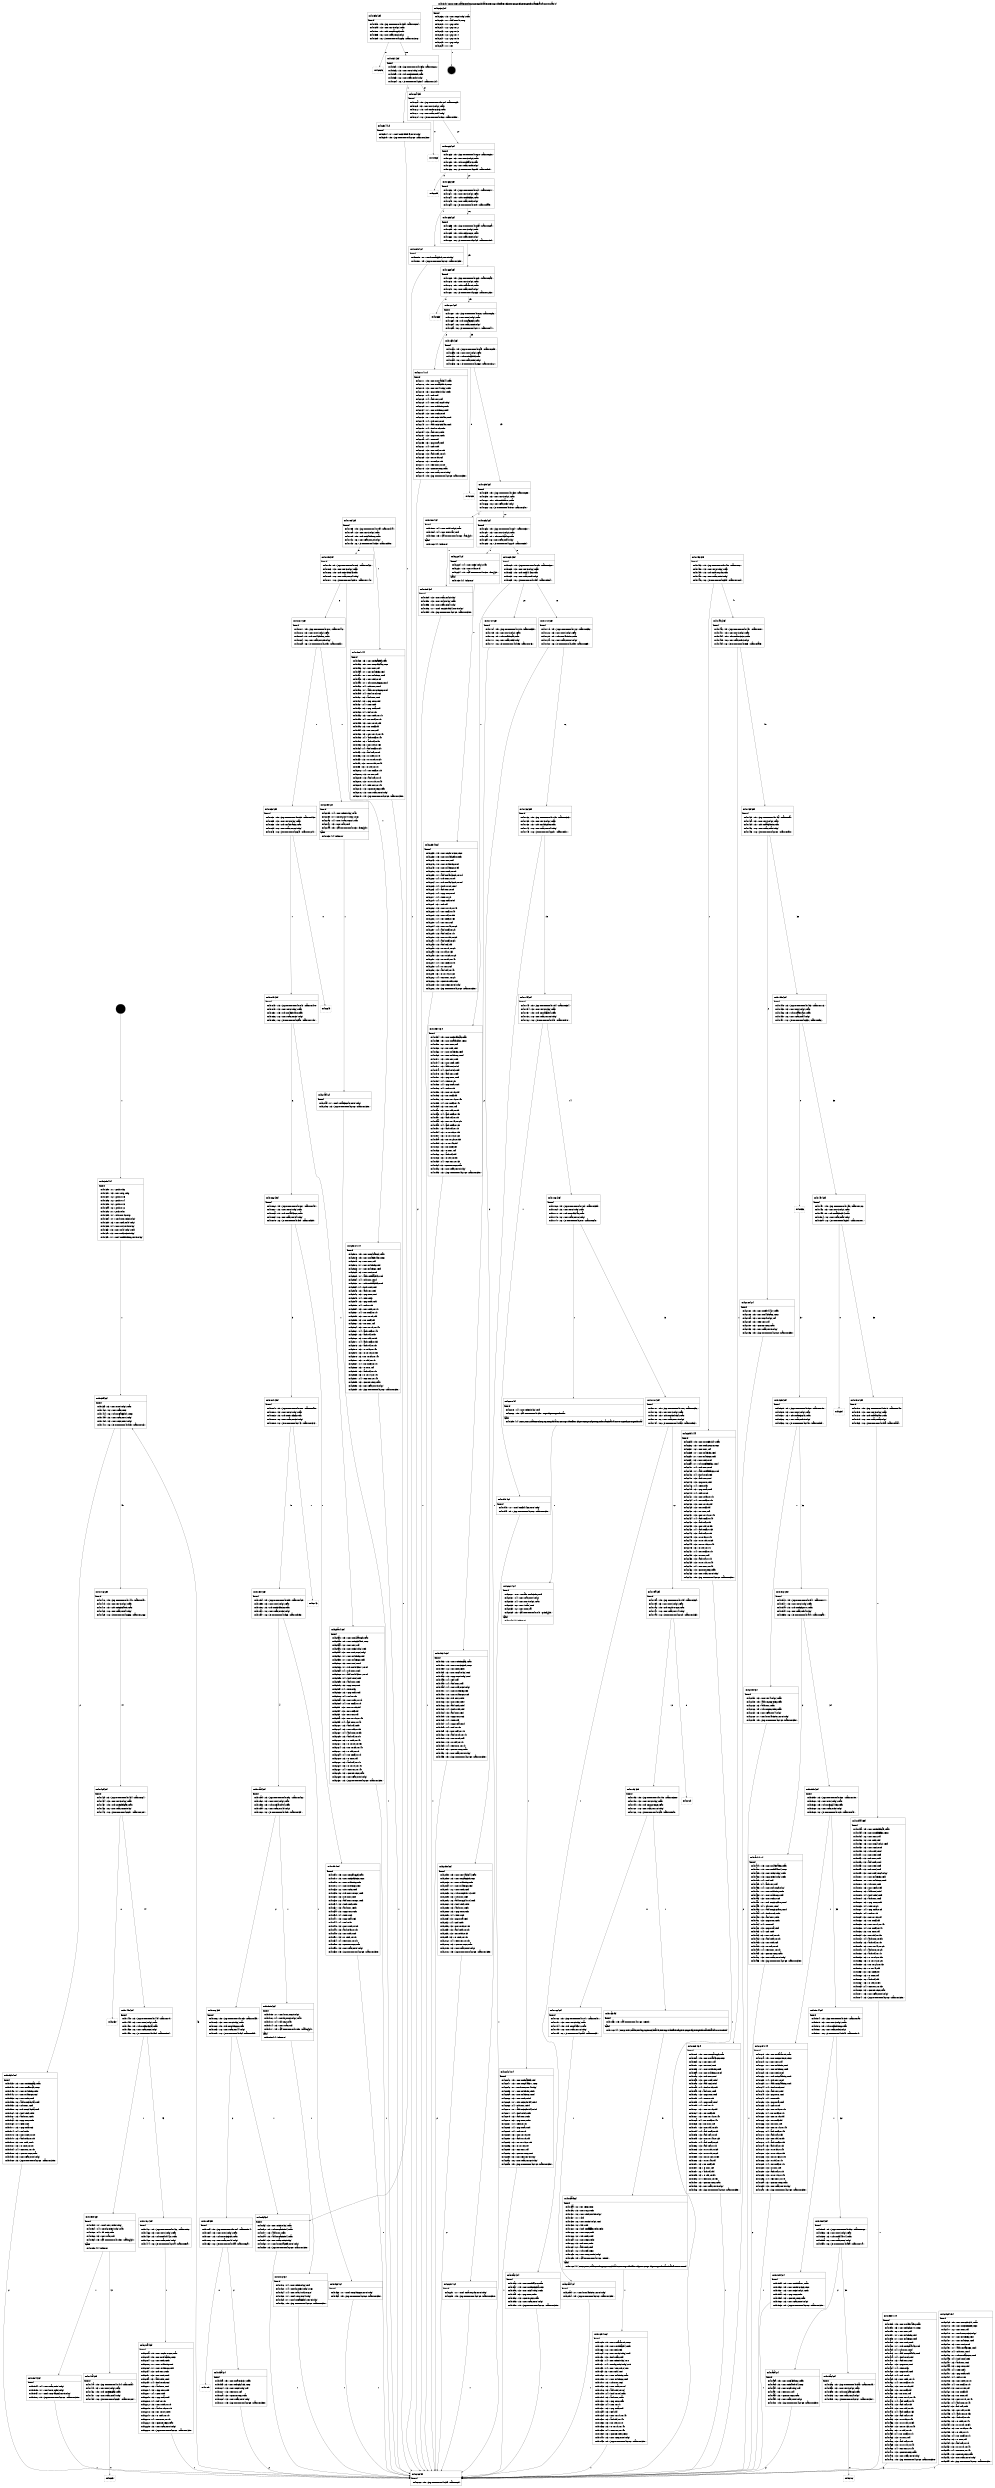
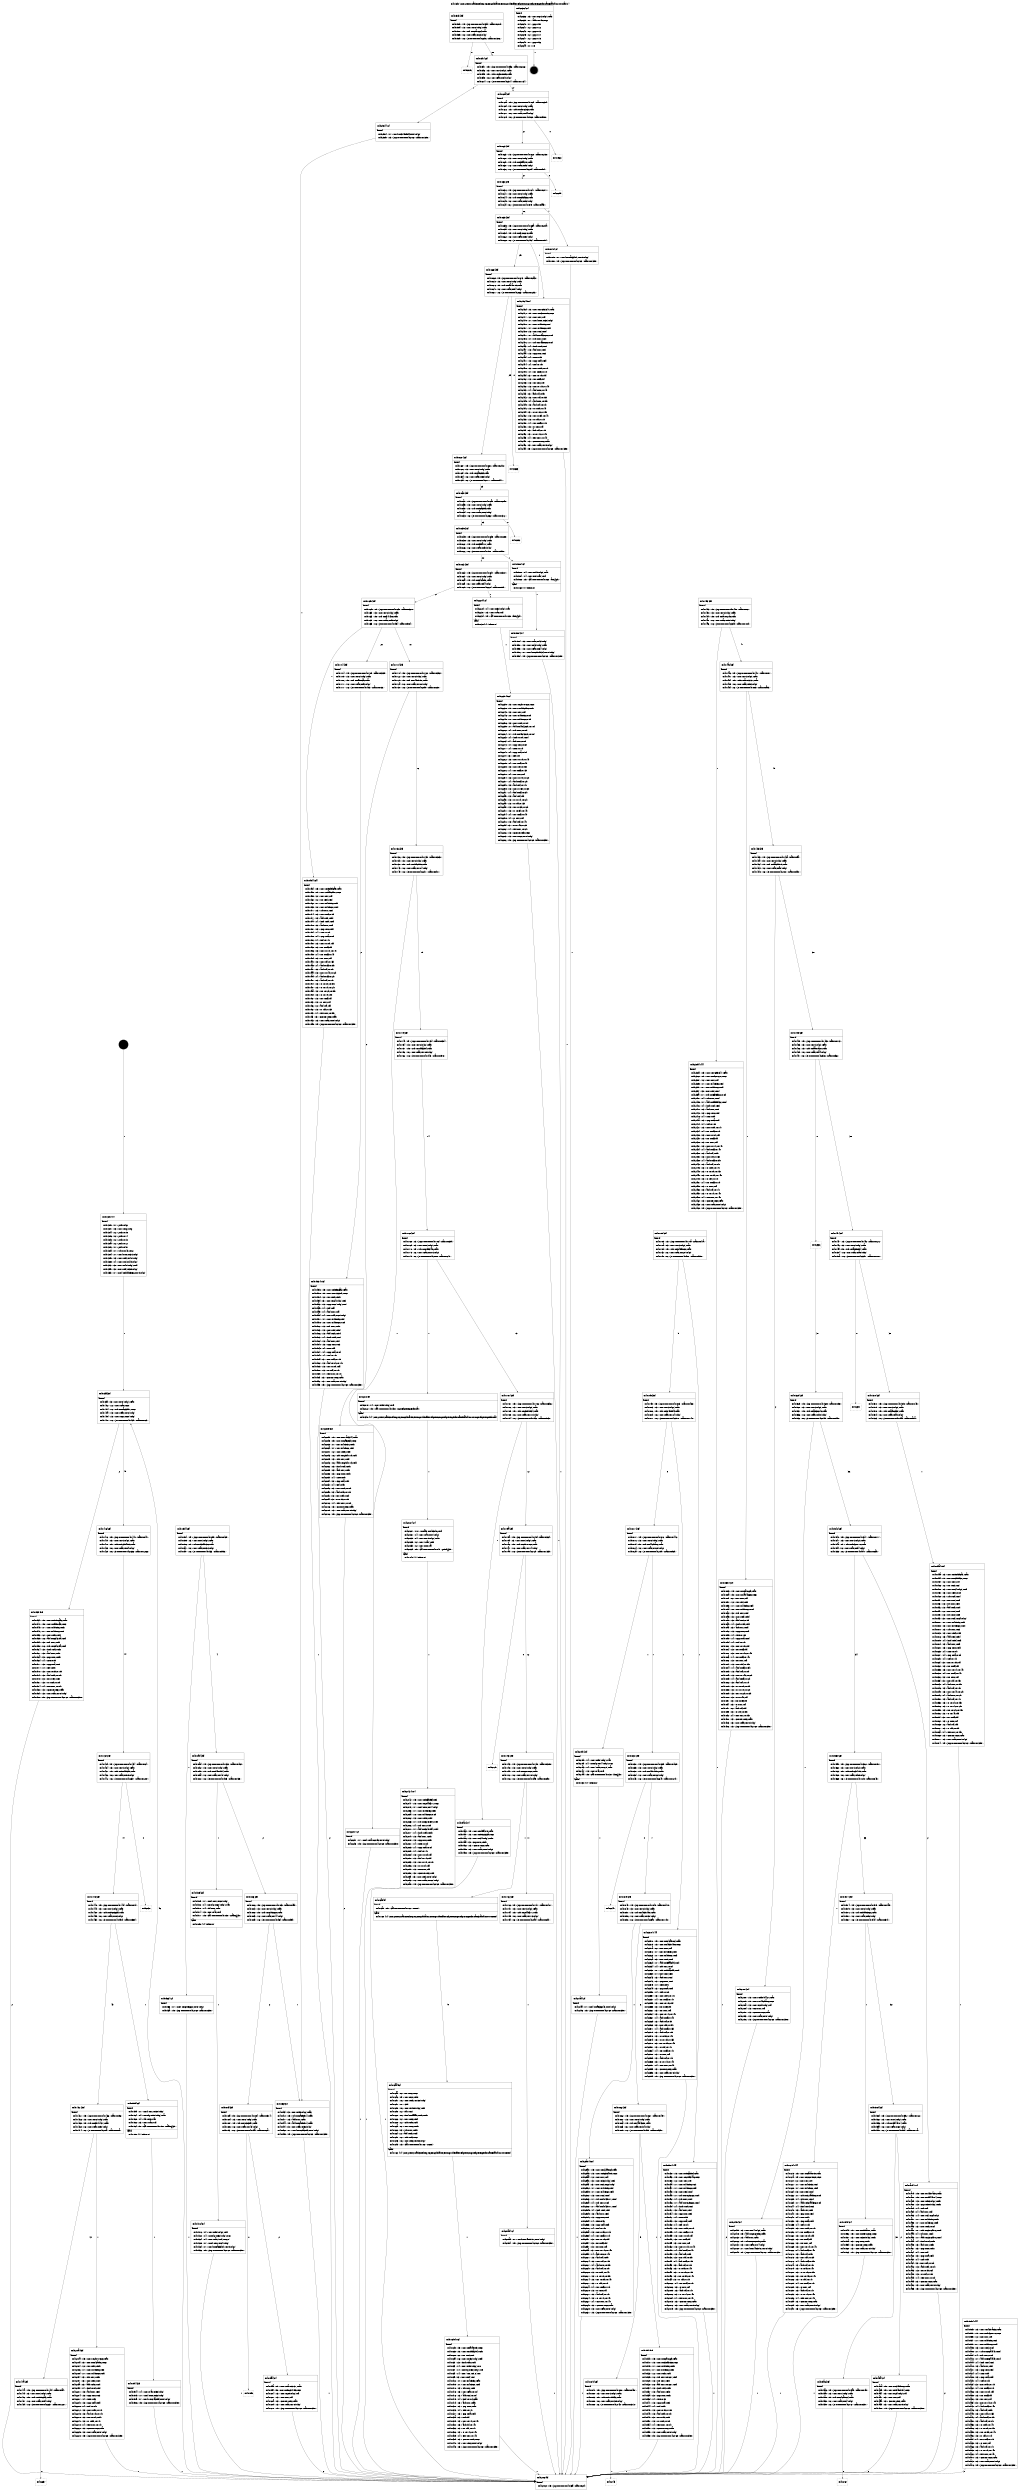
none -> (540, 270)
(440, 424) -> none
(523, 1506) -> none
(285, 1507) -> none
(110, 2312) -> (69, 2256)
